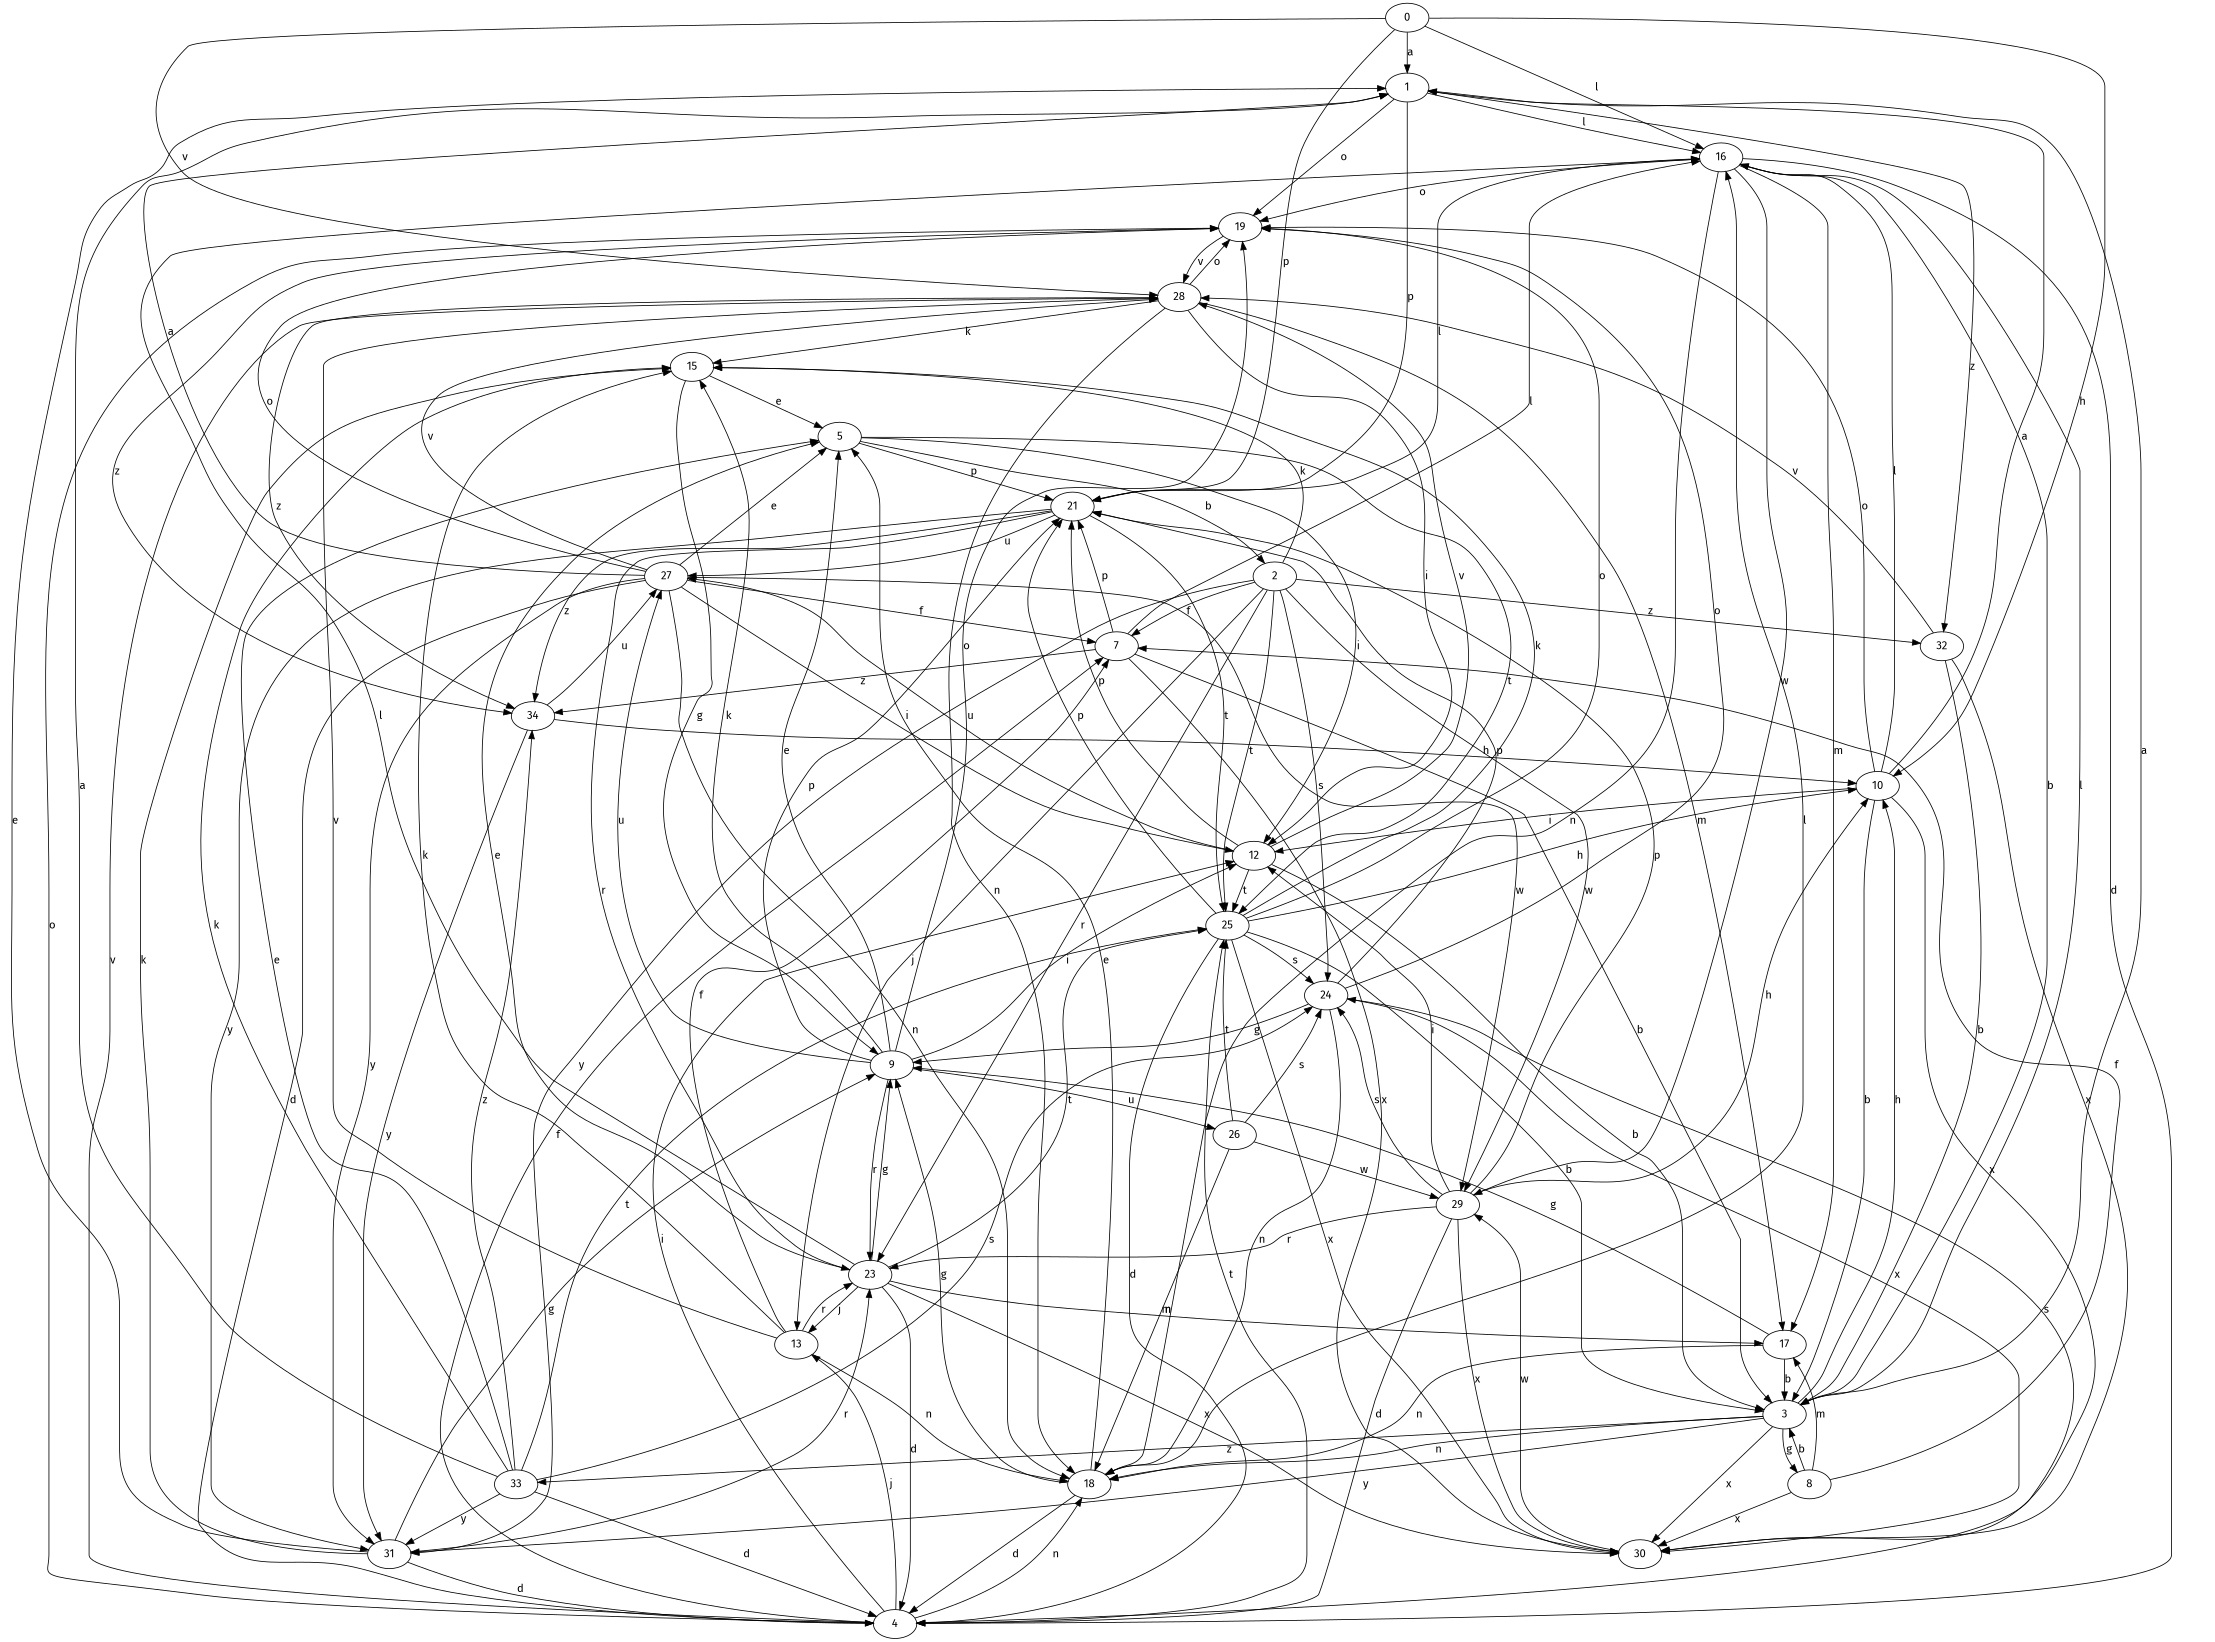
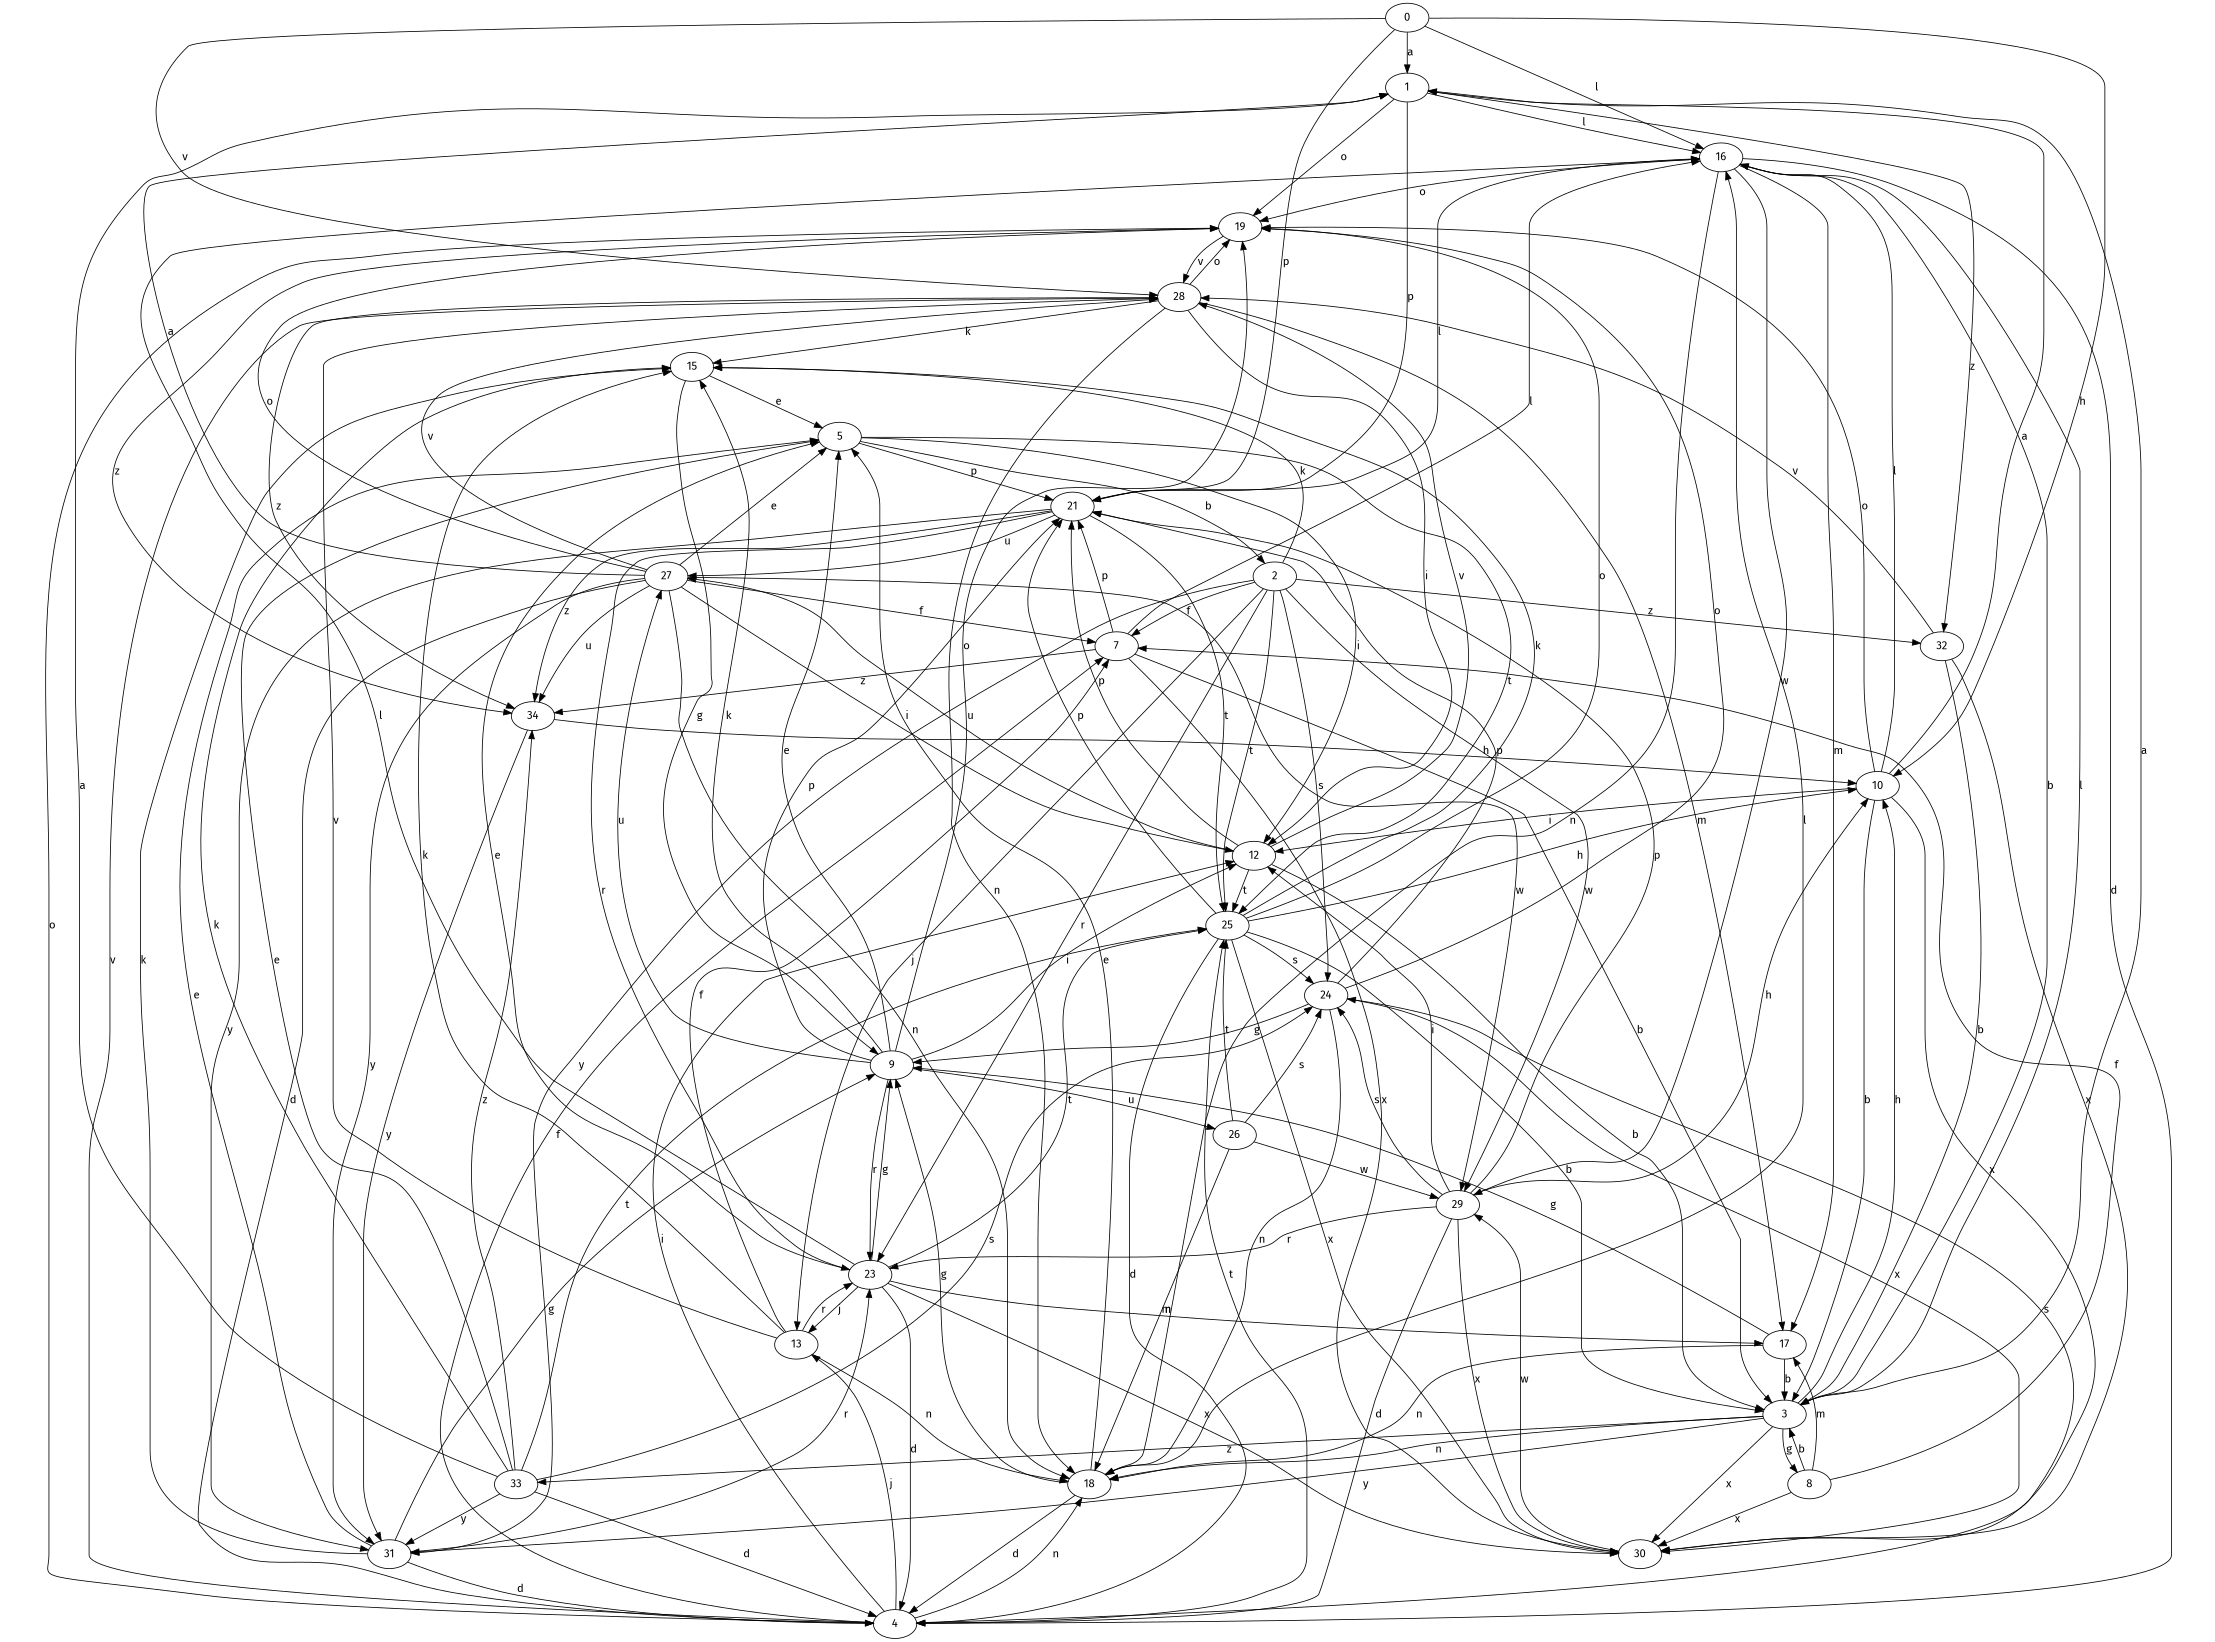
(64, 334) -> (190, 780)
(602, 653) -> (586, 631)
